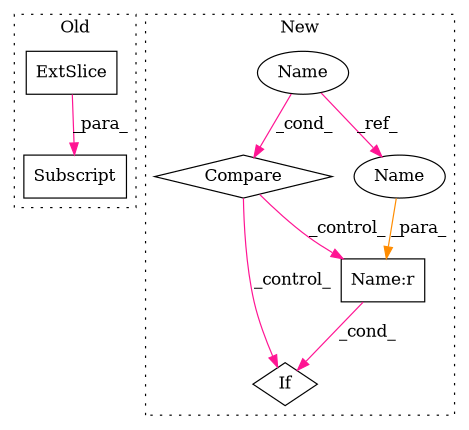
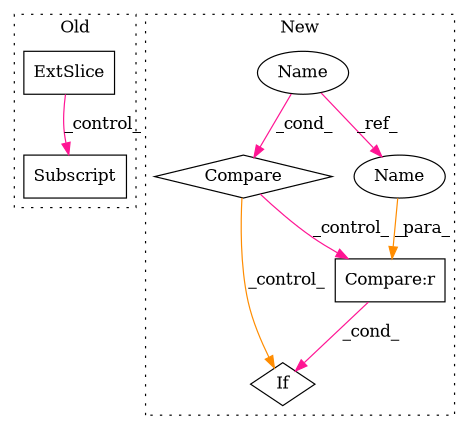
(100, 125) -> (103, 125)
(250, 279) -> (244, 280)
(383, 280) -> (390, 280)
